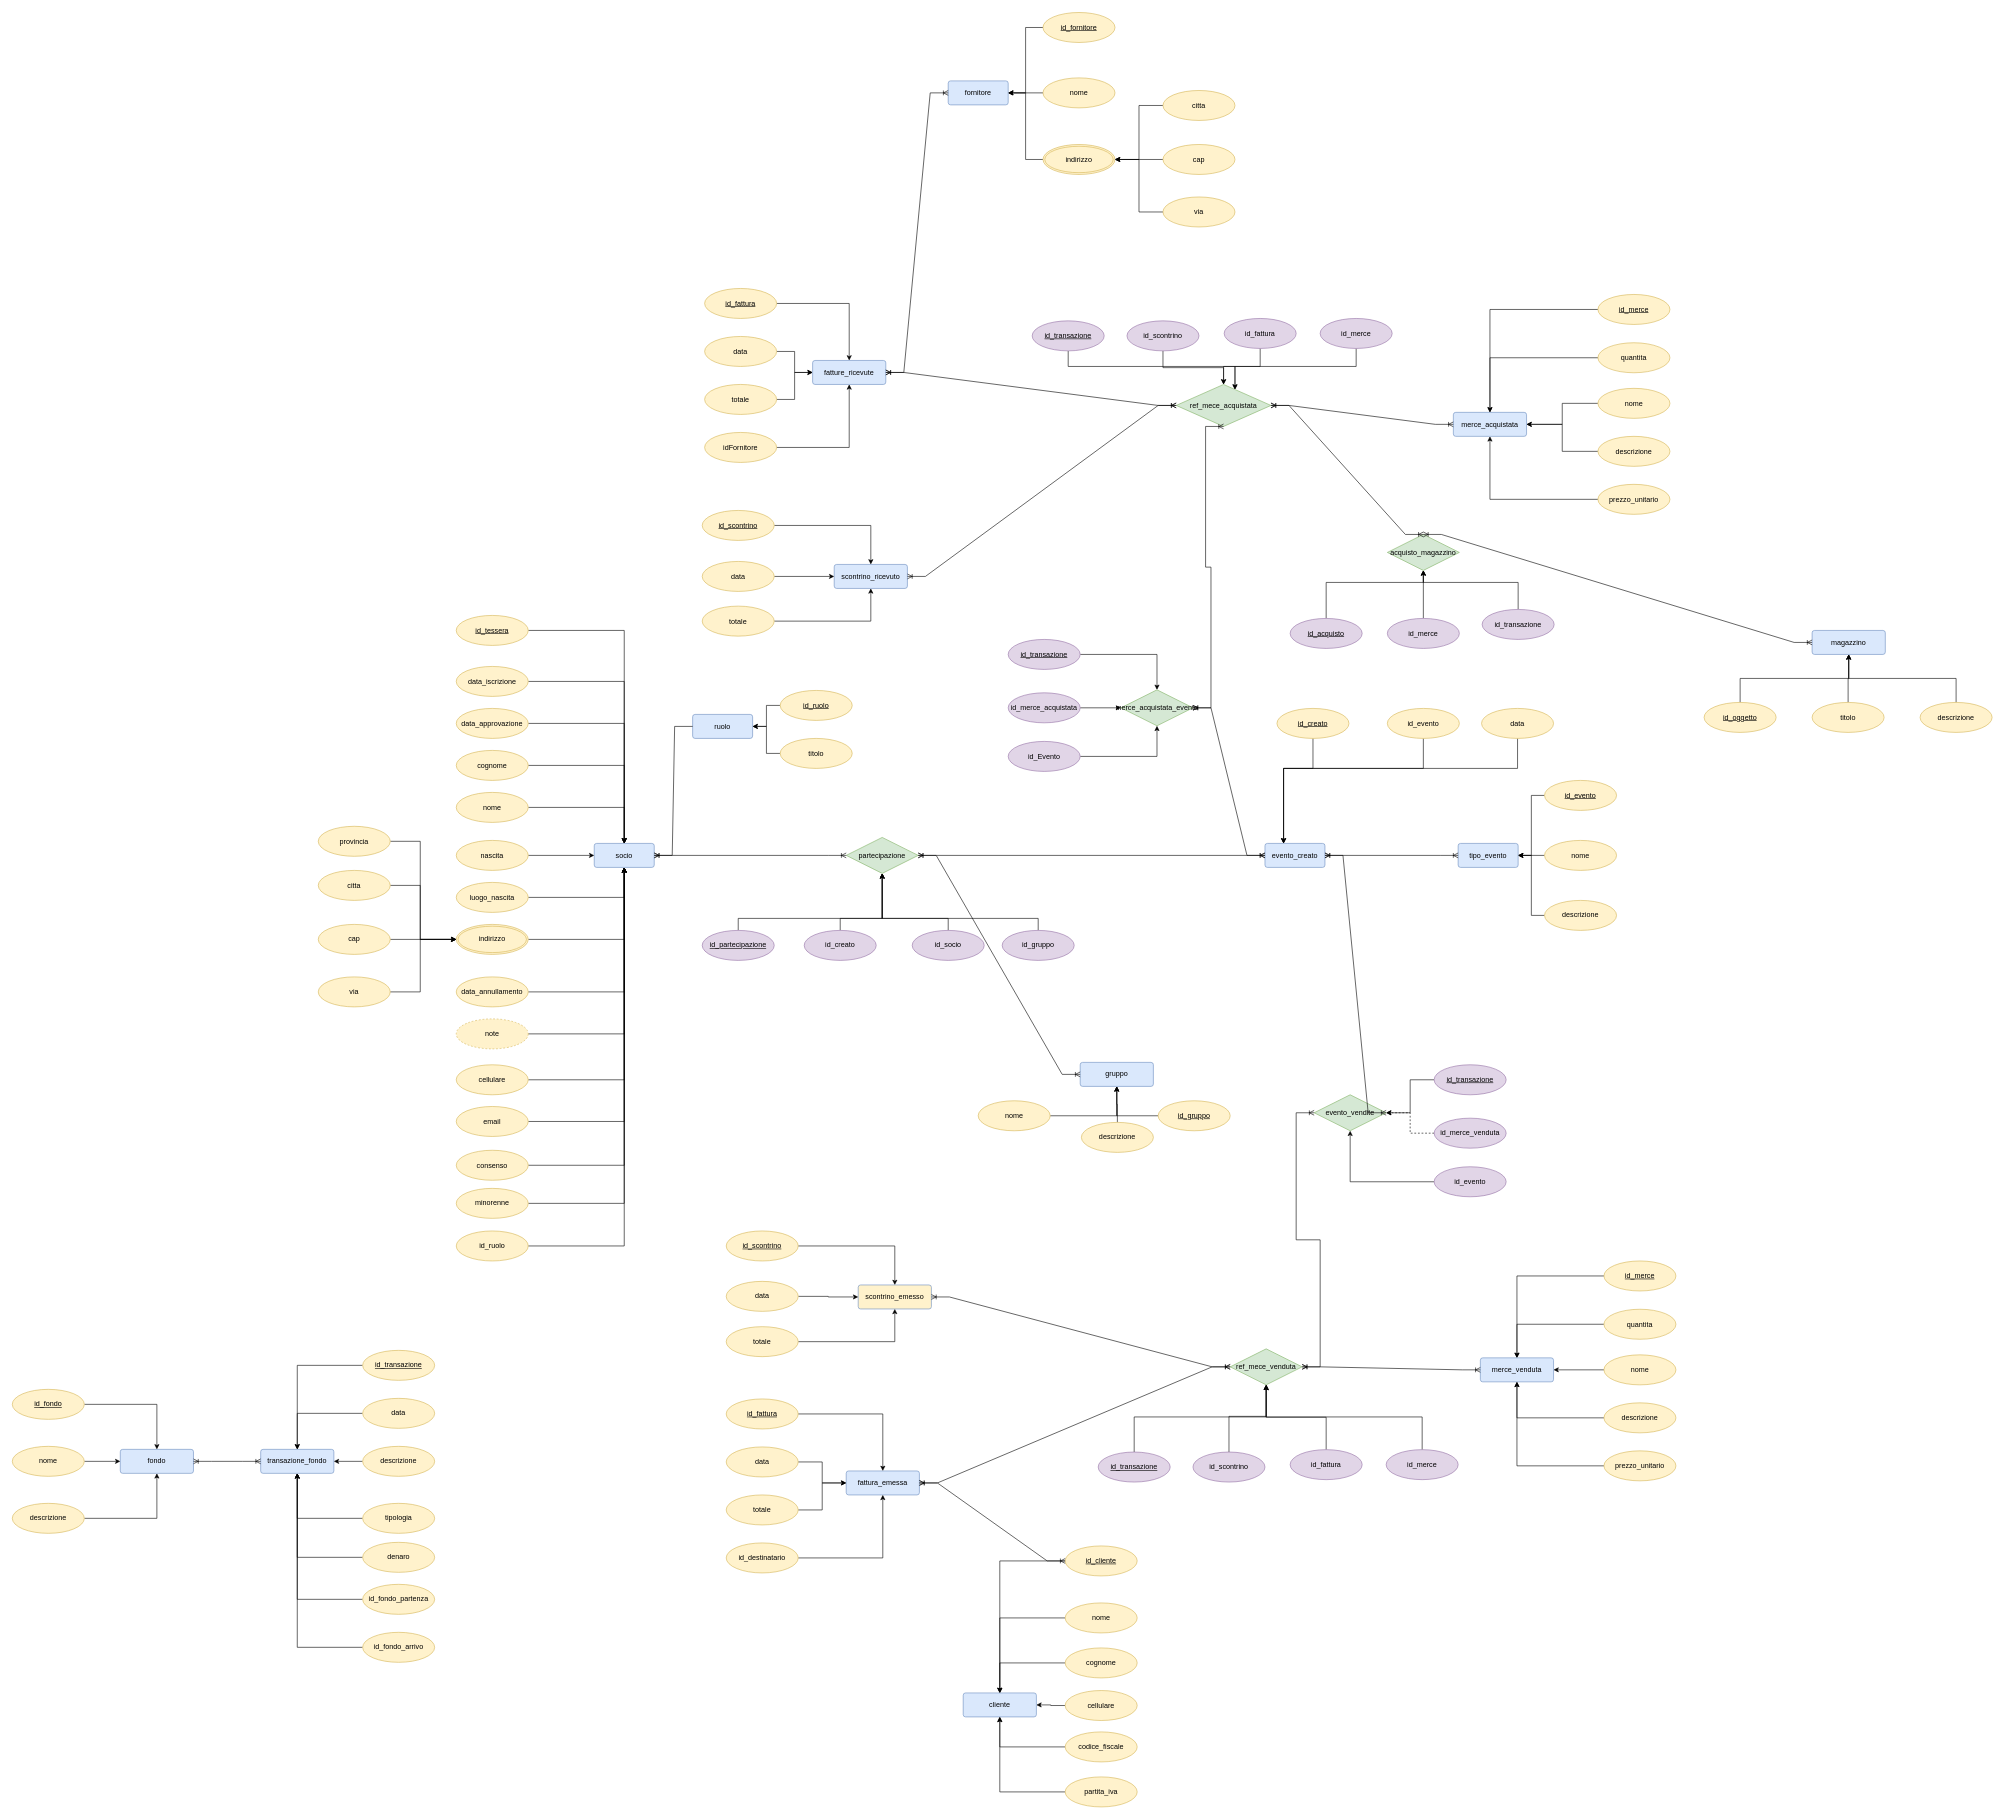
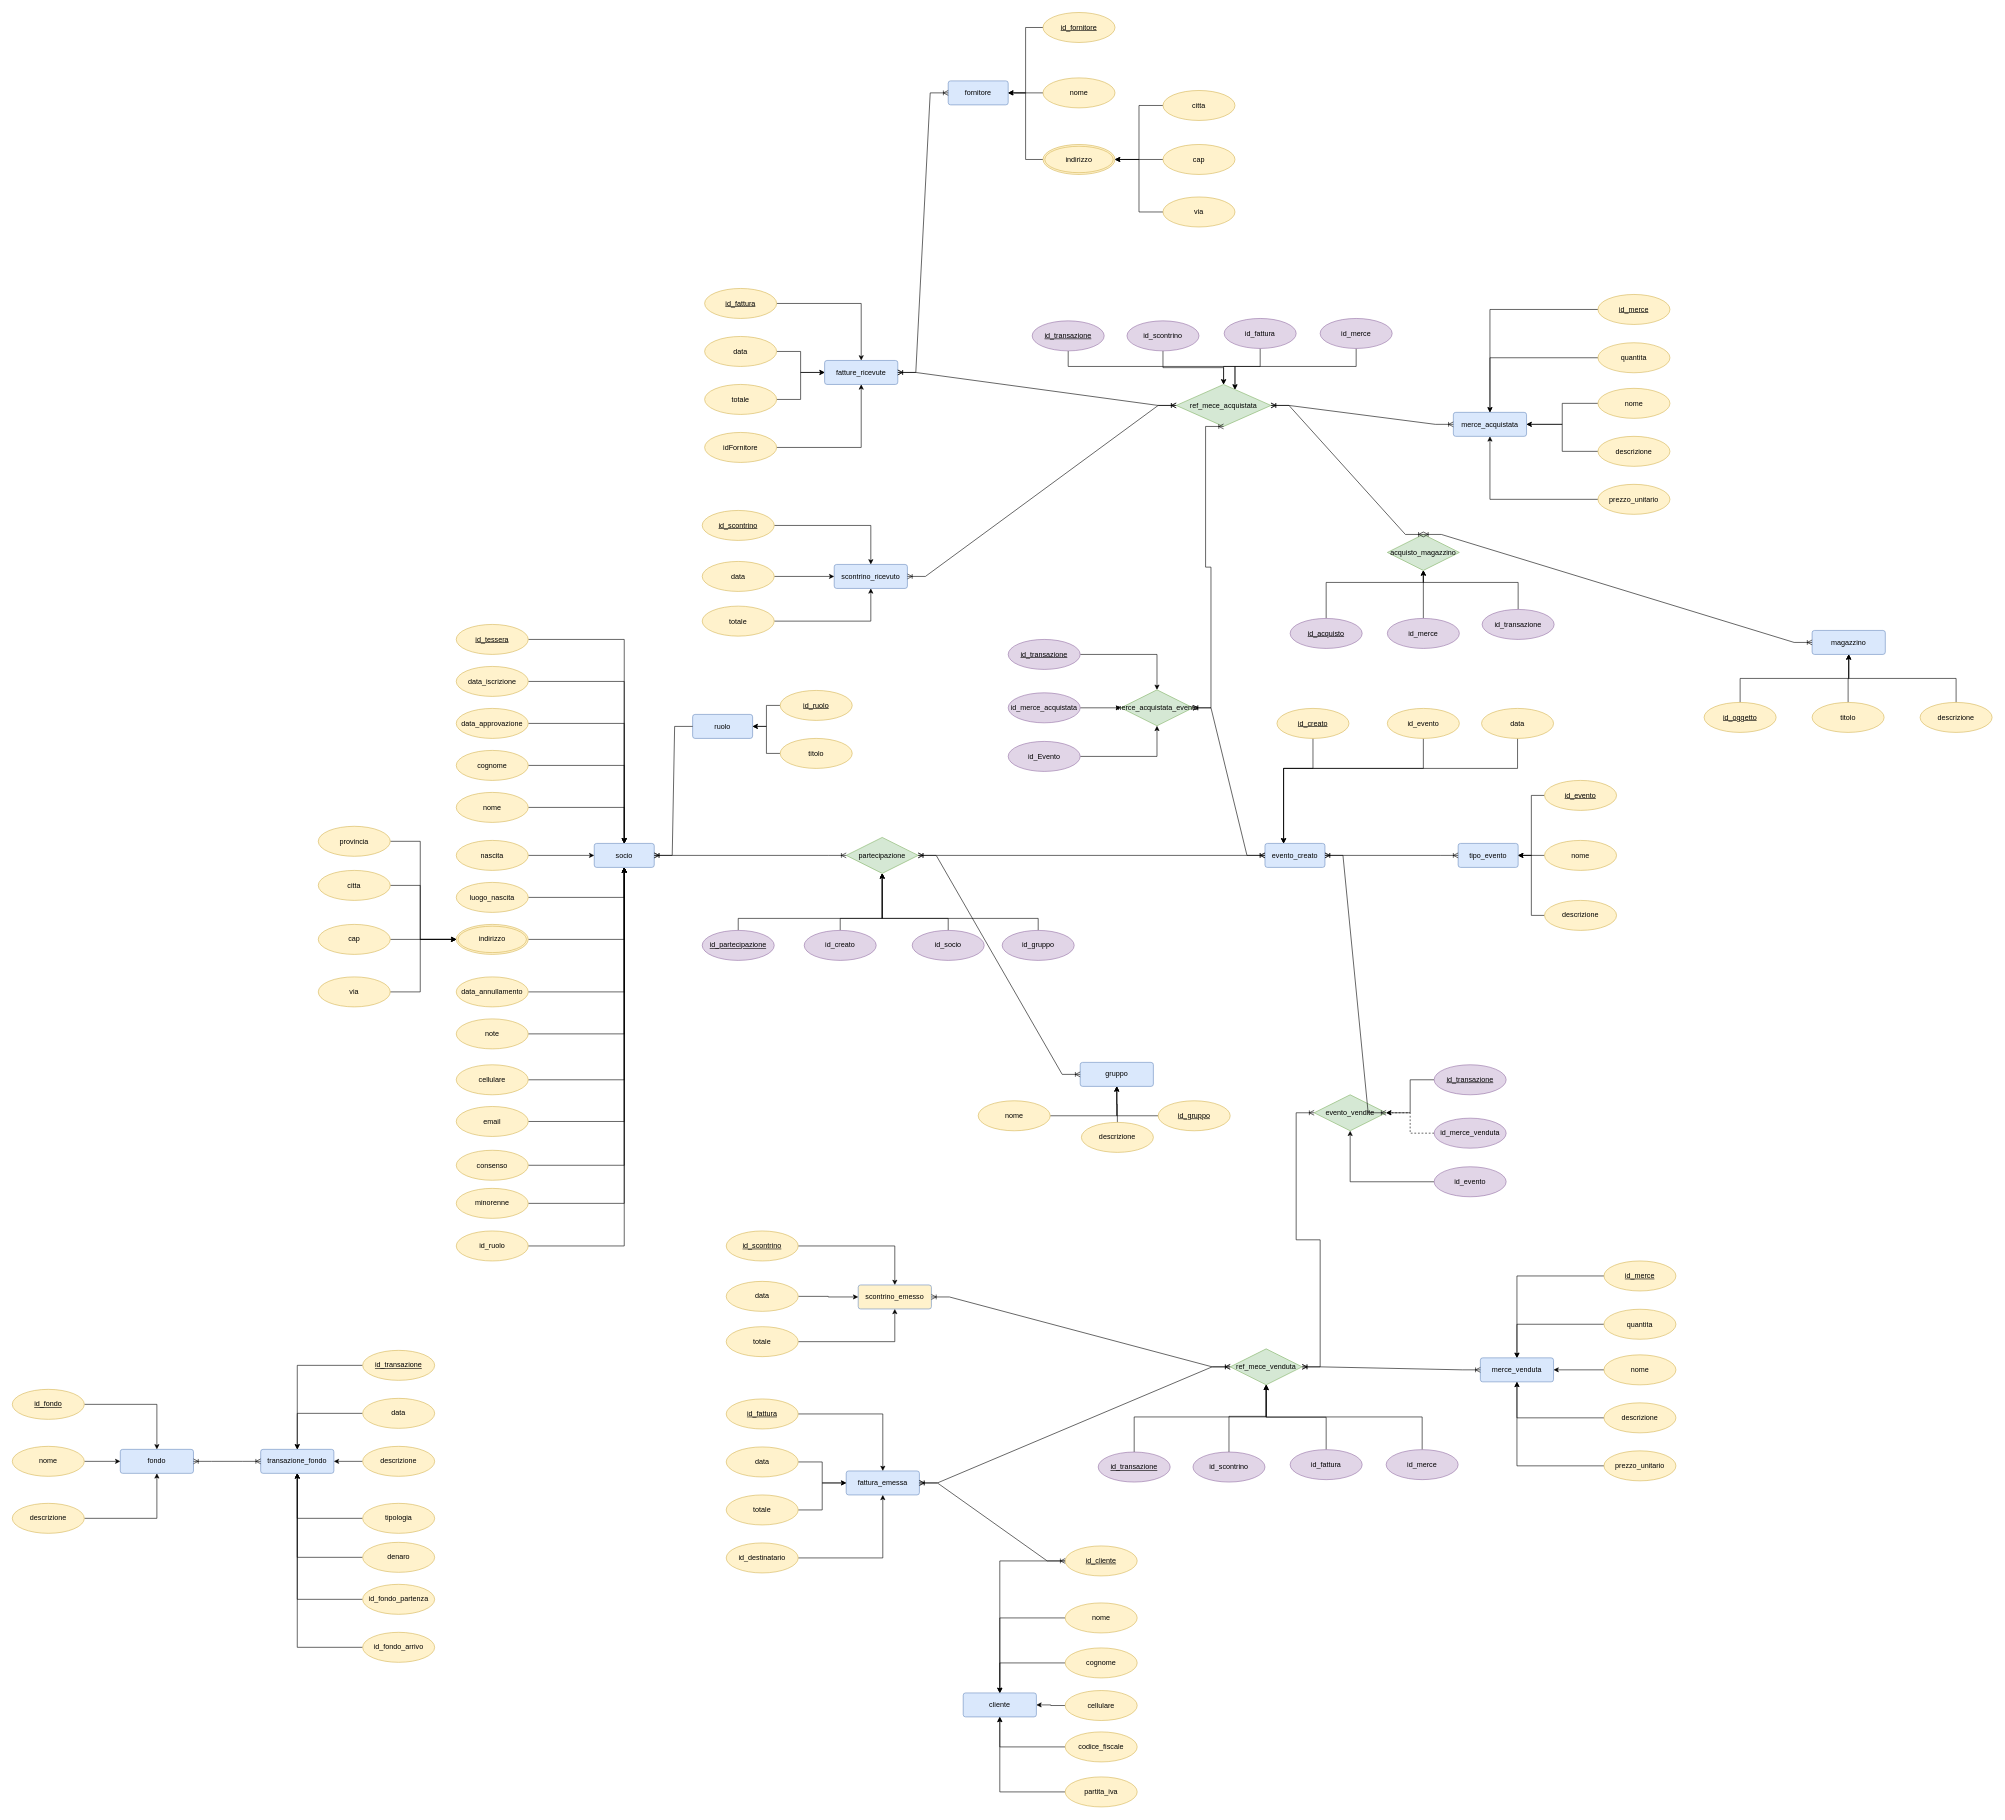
(849, 372) -> (861, 372)
(492, 630) -> (492, 639)
(492, 1034) -> (492, 1034)
